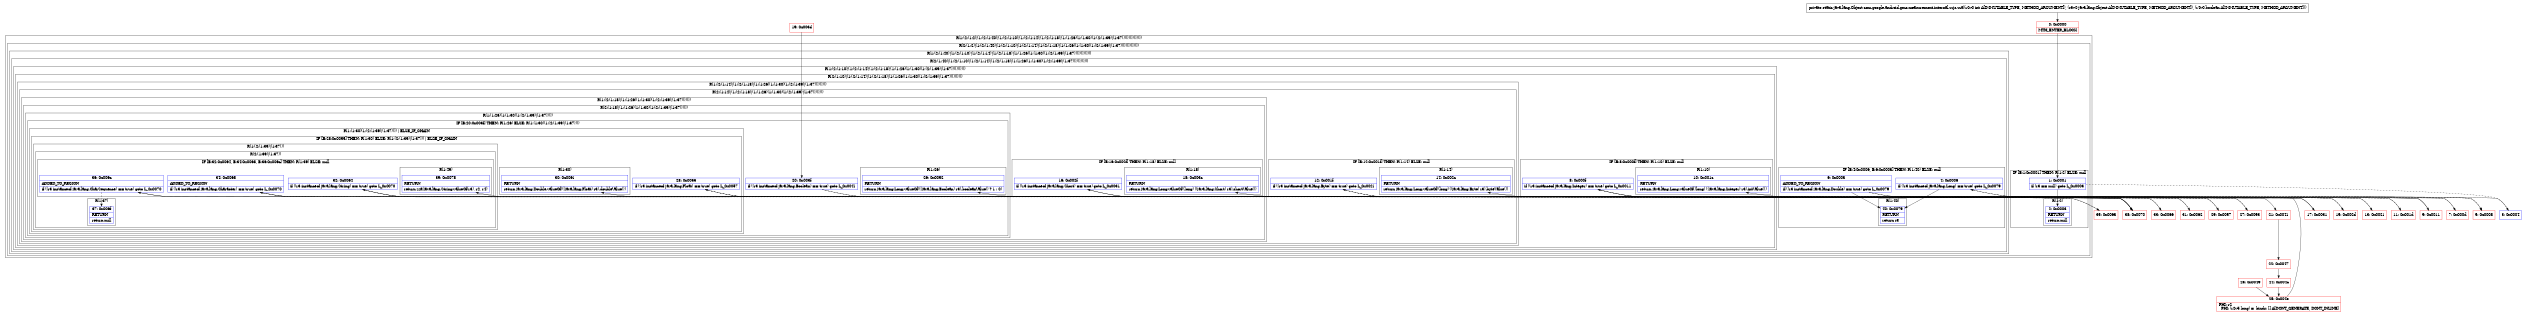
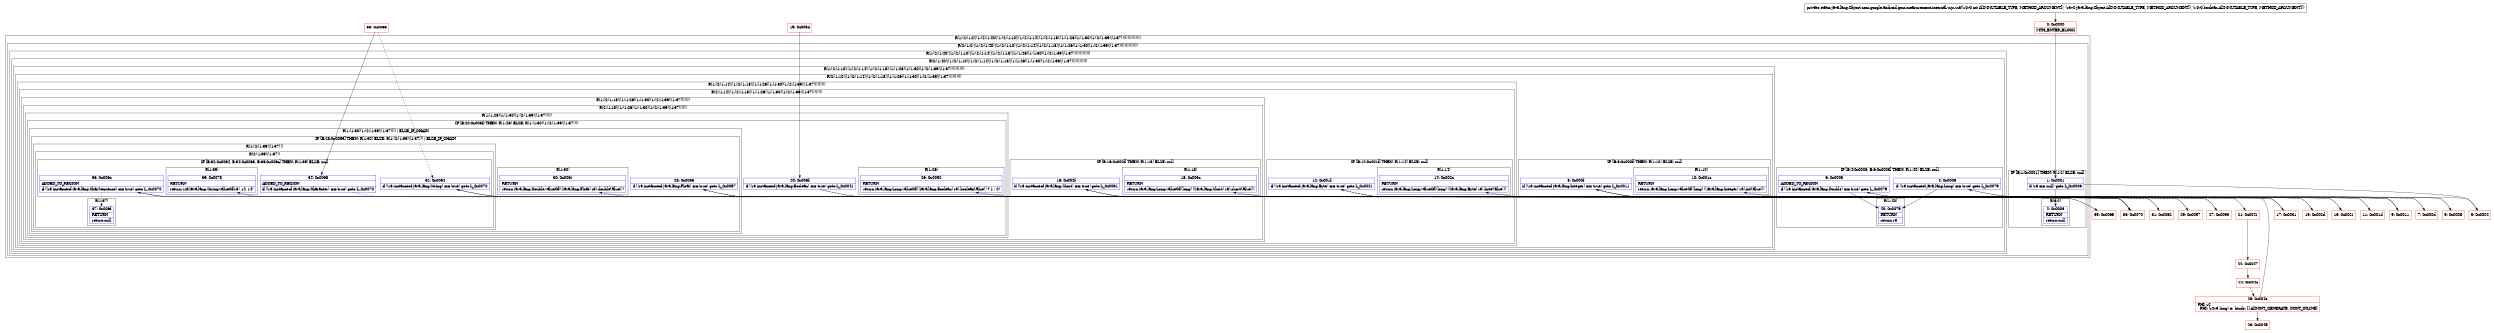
(446, 170) -> (212, 170)
(2299, 188) -> (2282, 188)
(1197, 197) -> none
(1263, 197) -> (404, 100)
(2177, 197) -> (2163, 197)
(2058, 201) -> (2056, 201)
(2510, 215) -> (2480, 215)
(2261, 291) -> (2258, 315)
